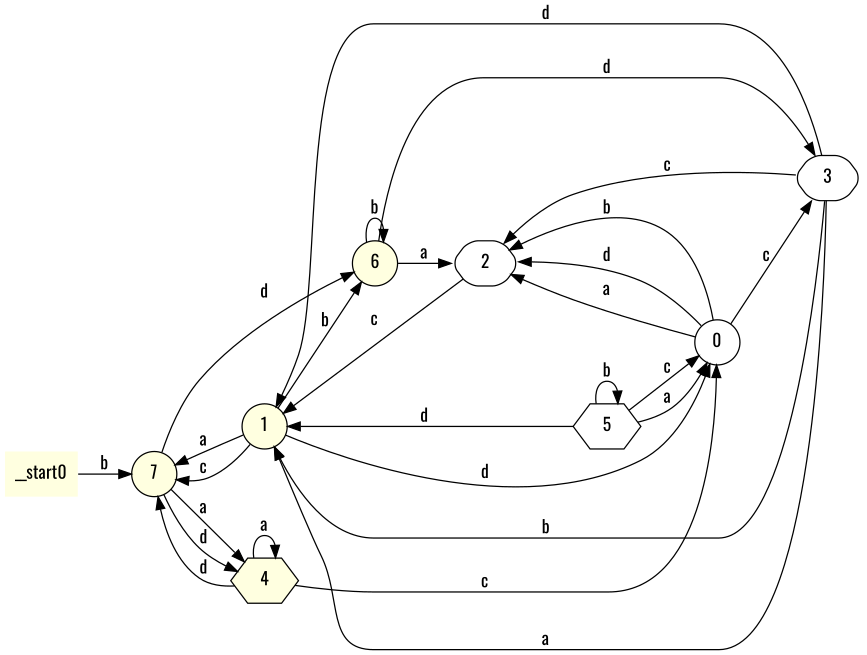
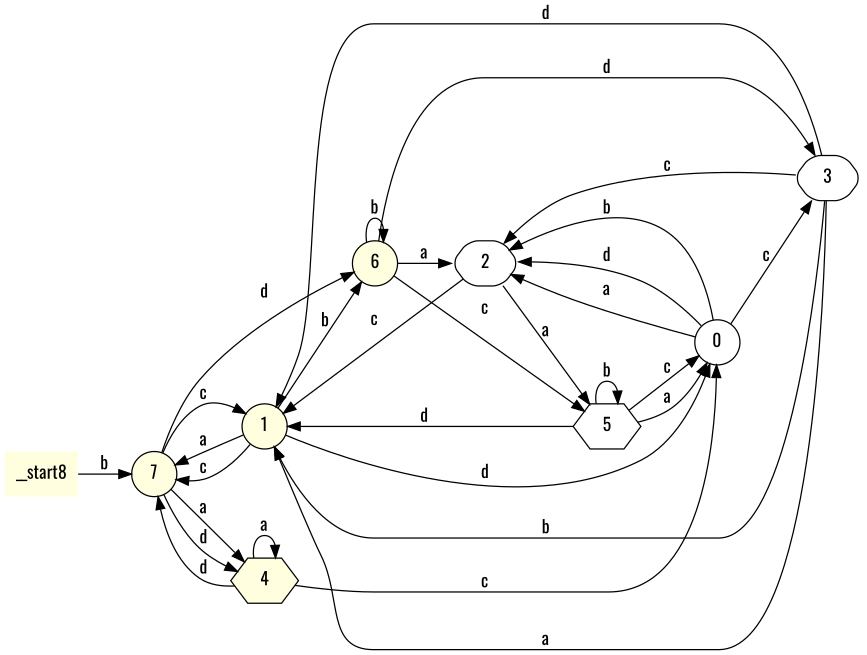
none -> (484, 340)
none -> (543, 340)
none -> (190, 413)
(41, 474) -> (41, 474)
